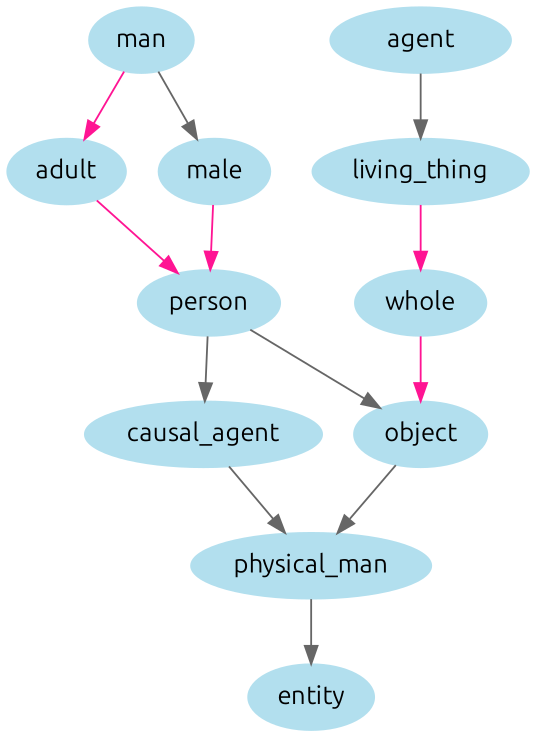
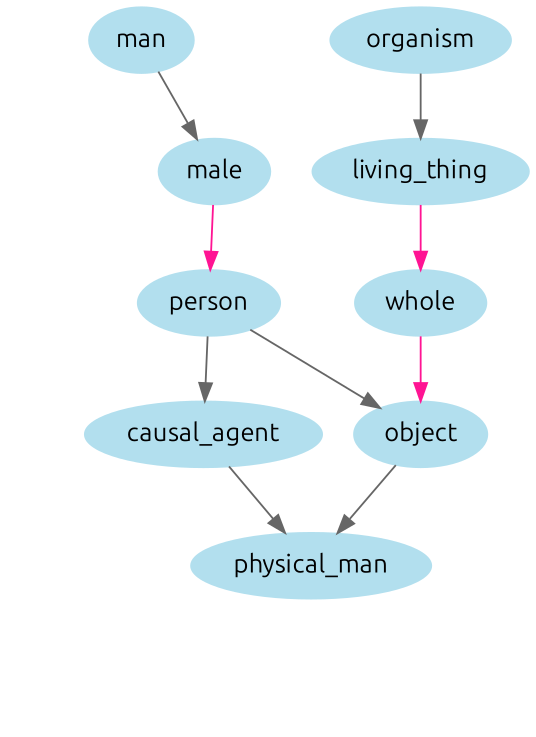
(421, 40) -> (421, 40)
(67, 172) -> none
(311, 697) -> none
